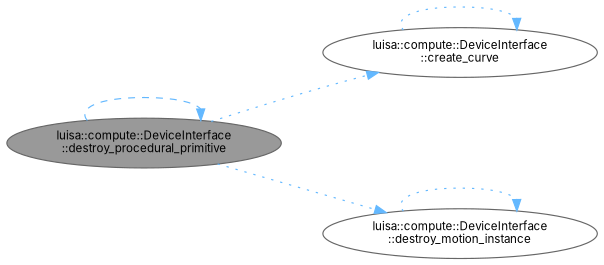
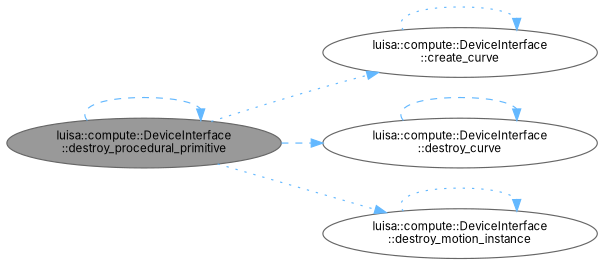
none -> (460, 143)
